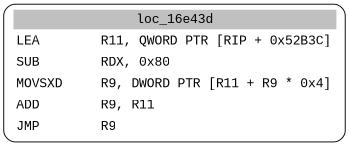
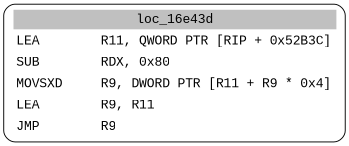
(86, 105) -> (86, 105)
